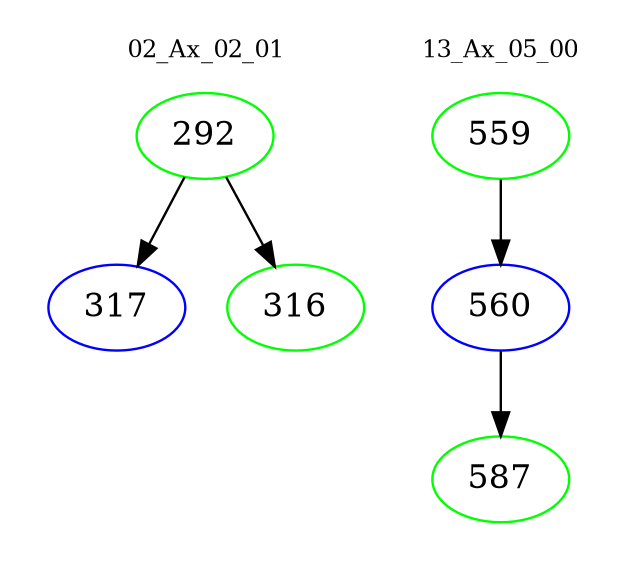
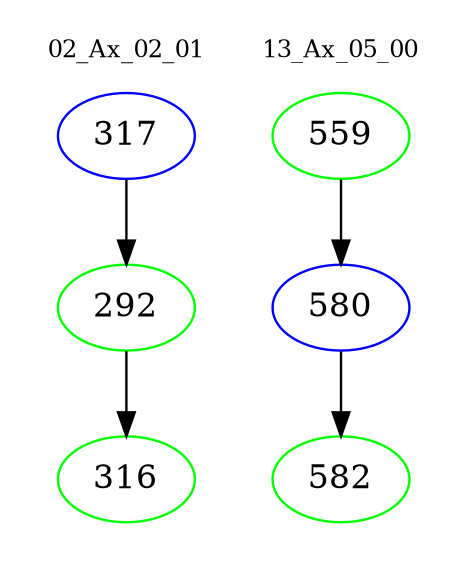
(167, 211) -> (126, 210)
(501, 308) -> (341, 308)
(501, 479) -> (341, 479)
